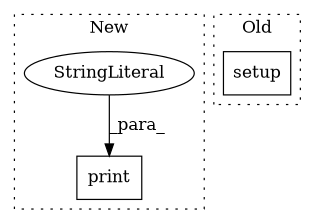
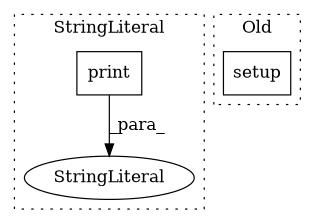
(109, 28) -> (109, 28)
(109, 120) -> (109, 120)
